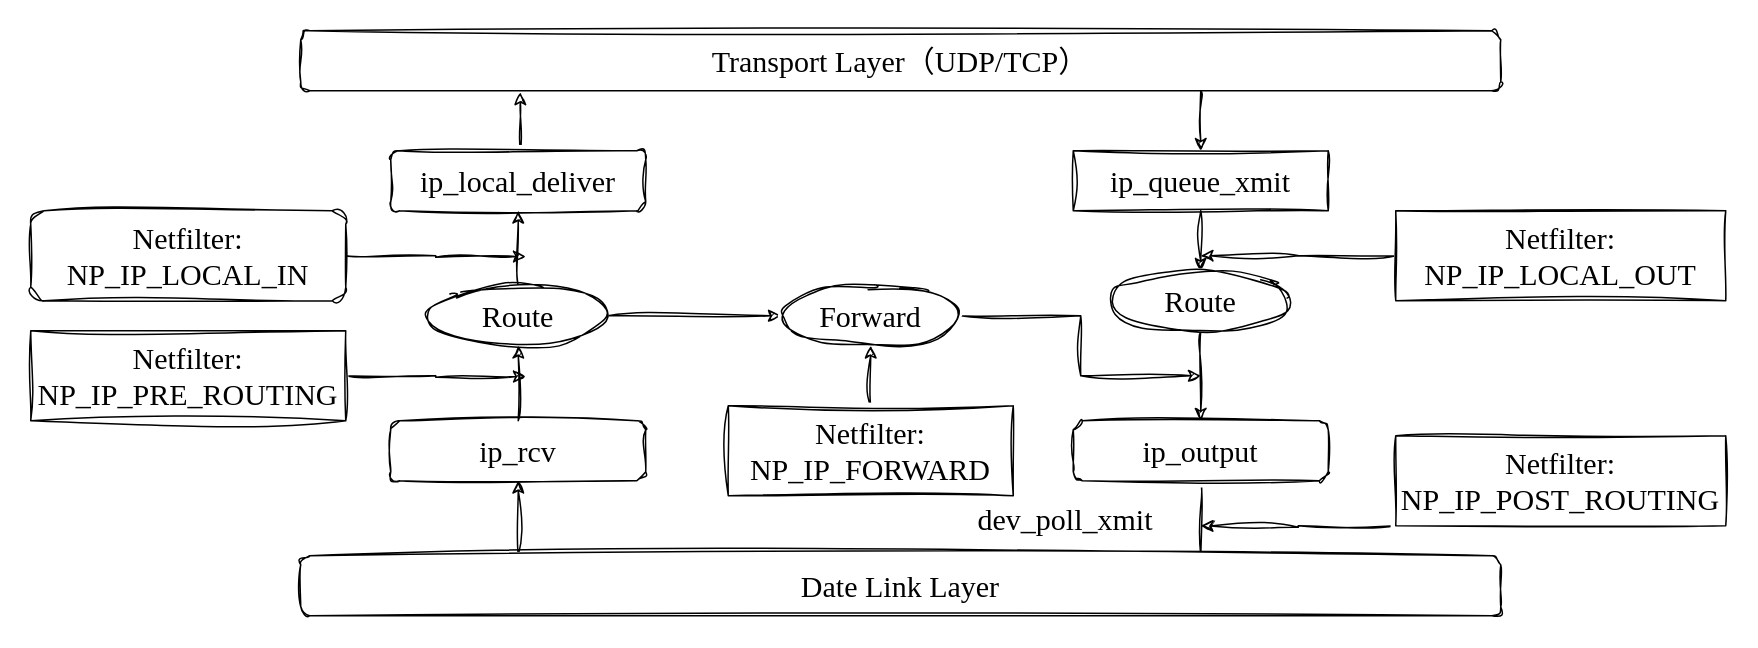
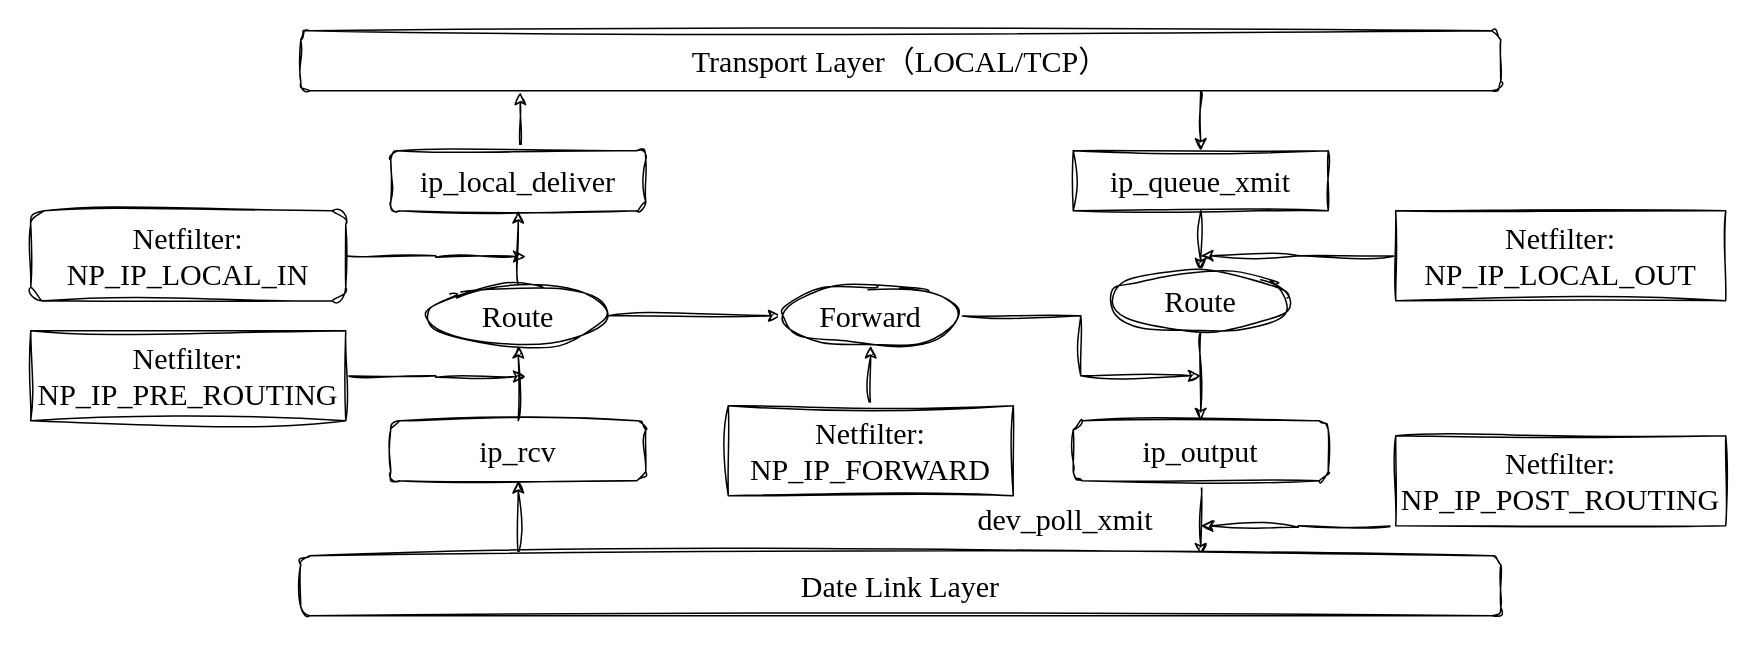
(901, 61) -> (901, 61)
(1201, 544) -> (1201, 542)
